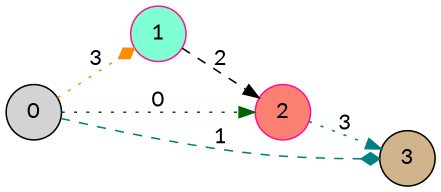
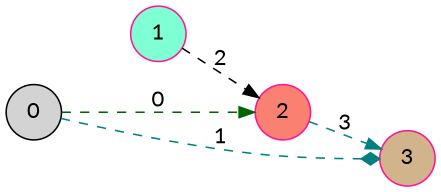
(88, 78) -> none
(150, 112) -> (150, 112)
(338, 133) -> (338, 133)
(407, 158) -> (407, 158)
